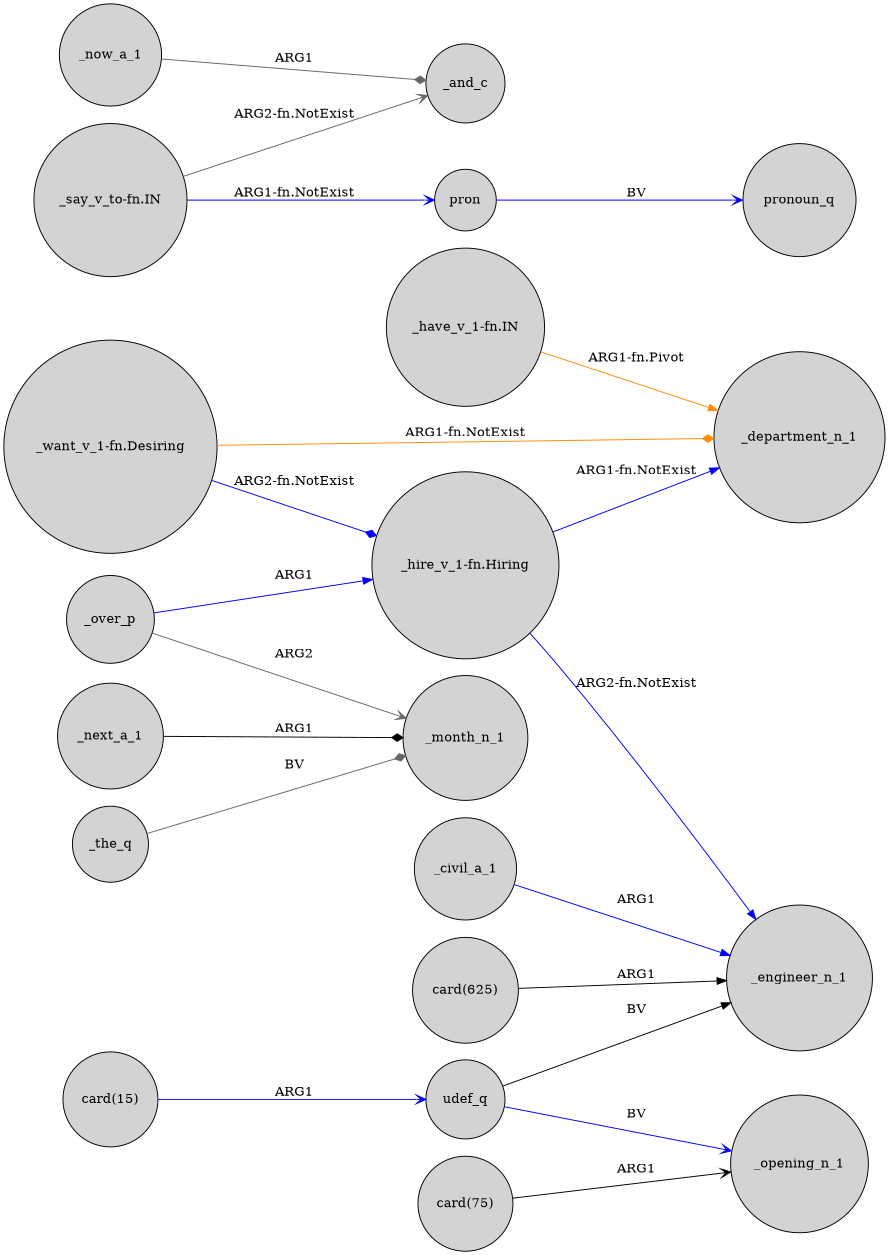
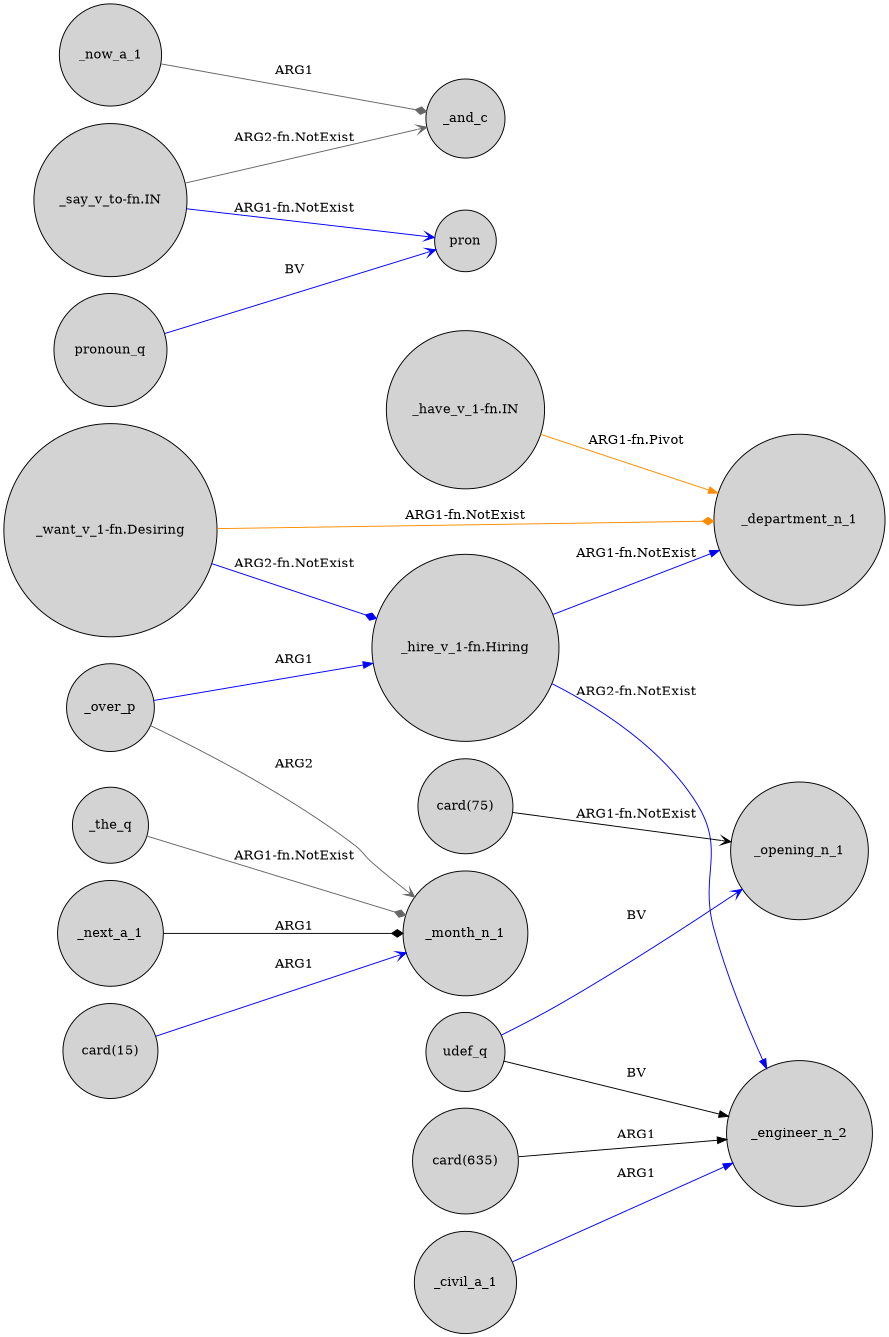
(615, 200) -> (296, 293)
(294, 765) -> (294, 856)
(799, 978) -> (799, 1134)
(465, 990) -> (465, 1161)
(287, 1099) -> (276, 996)
(636, 1169) -> (636, 814)
